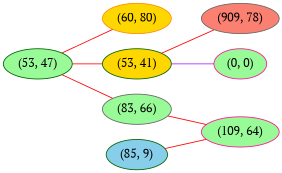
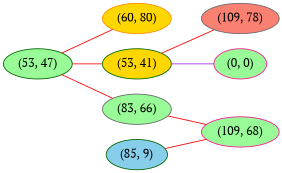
(240, 18) -> (240, 18)
(240, 132) -> (240, 132)
